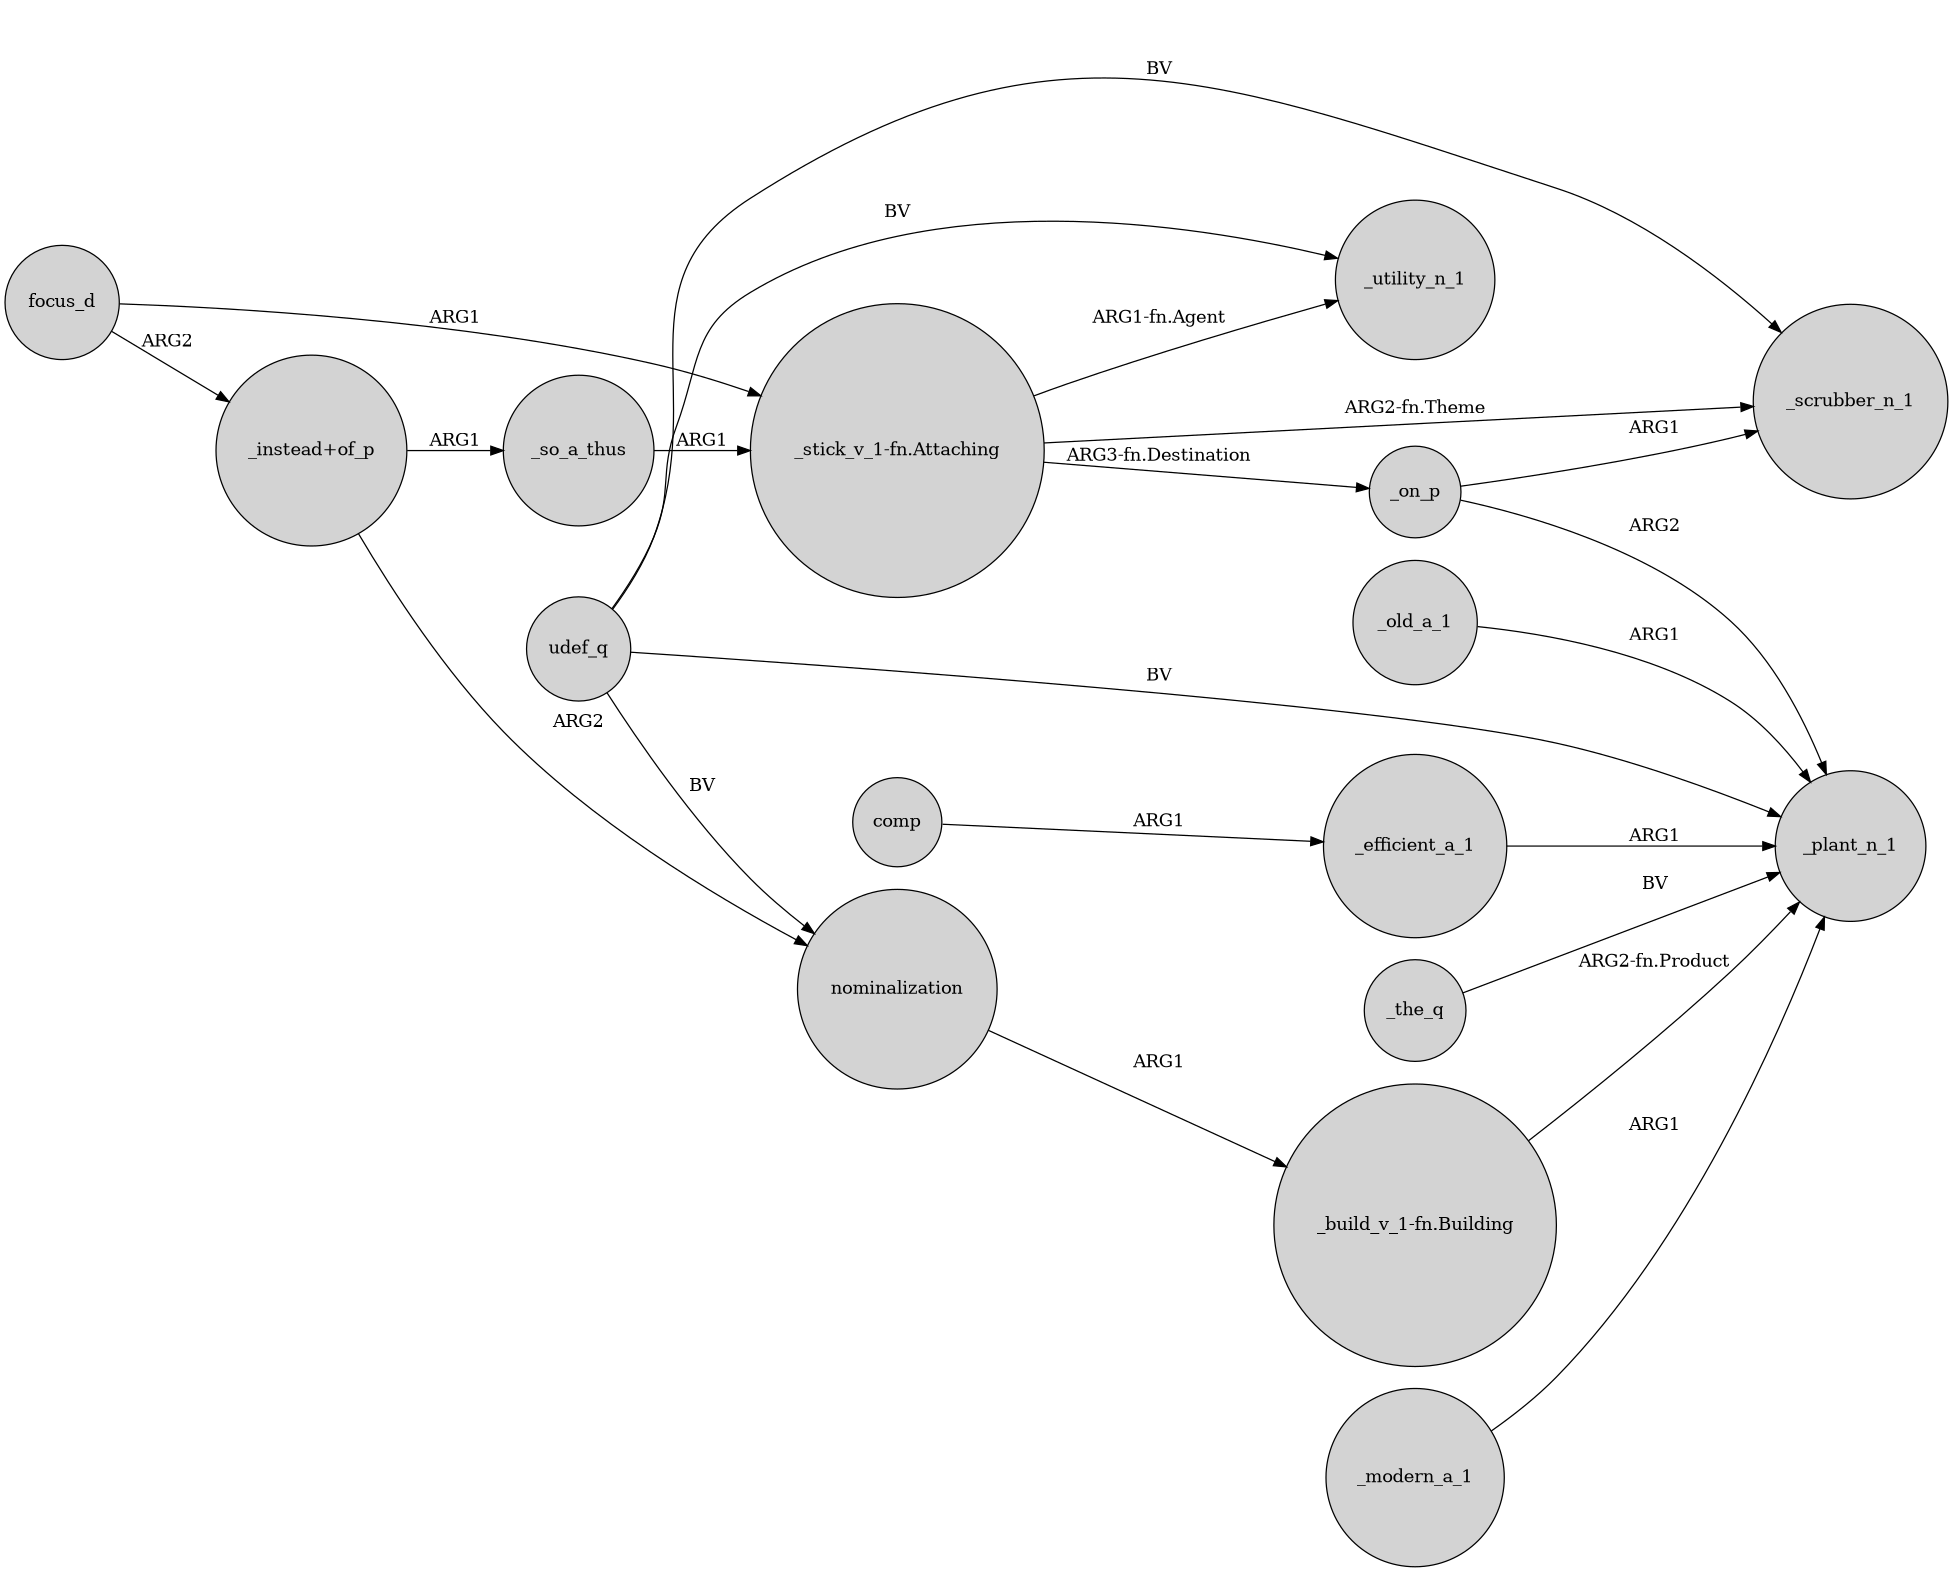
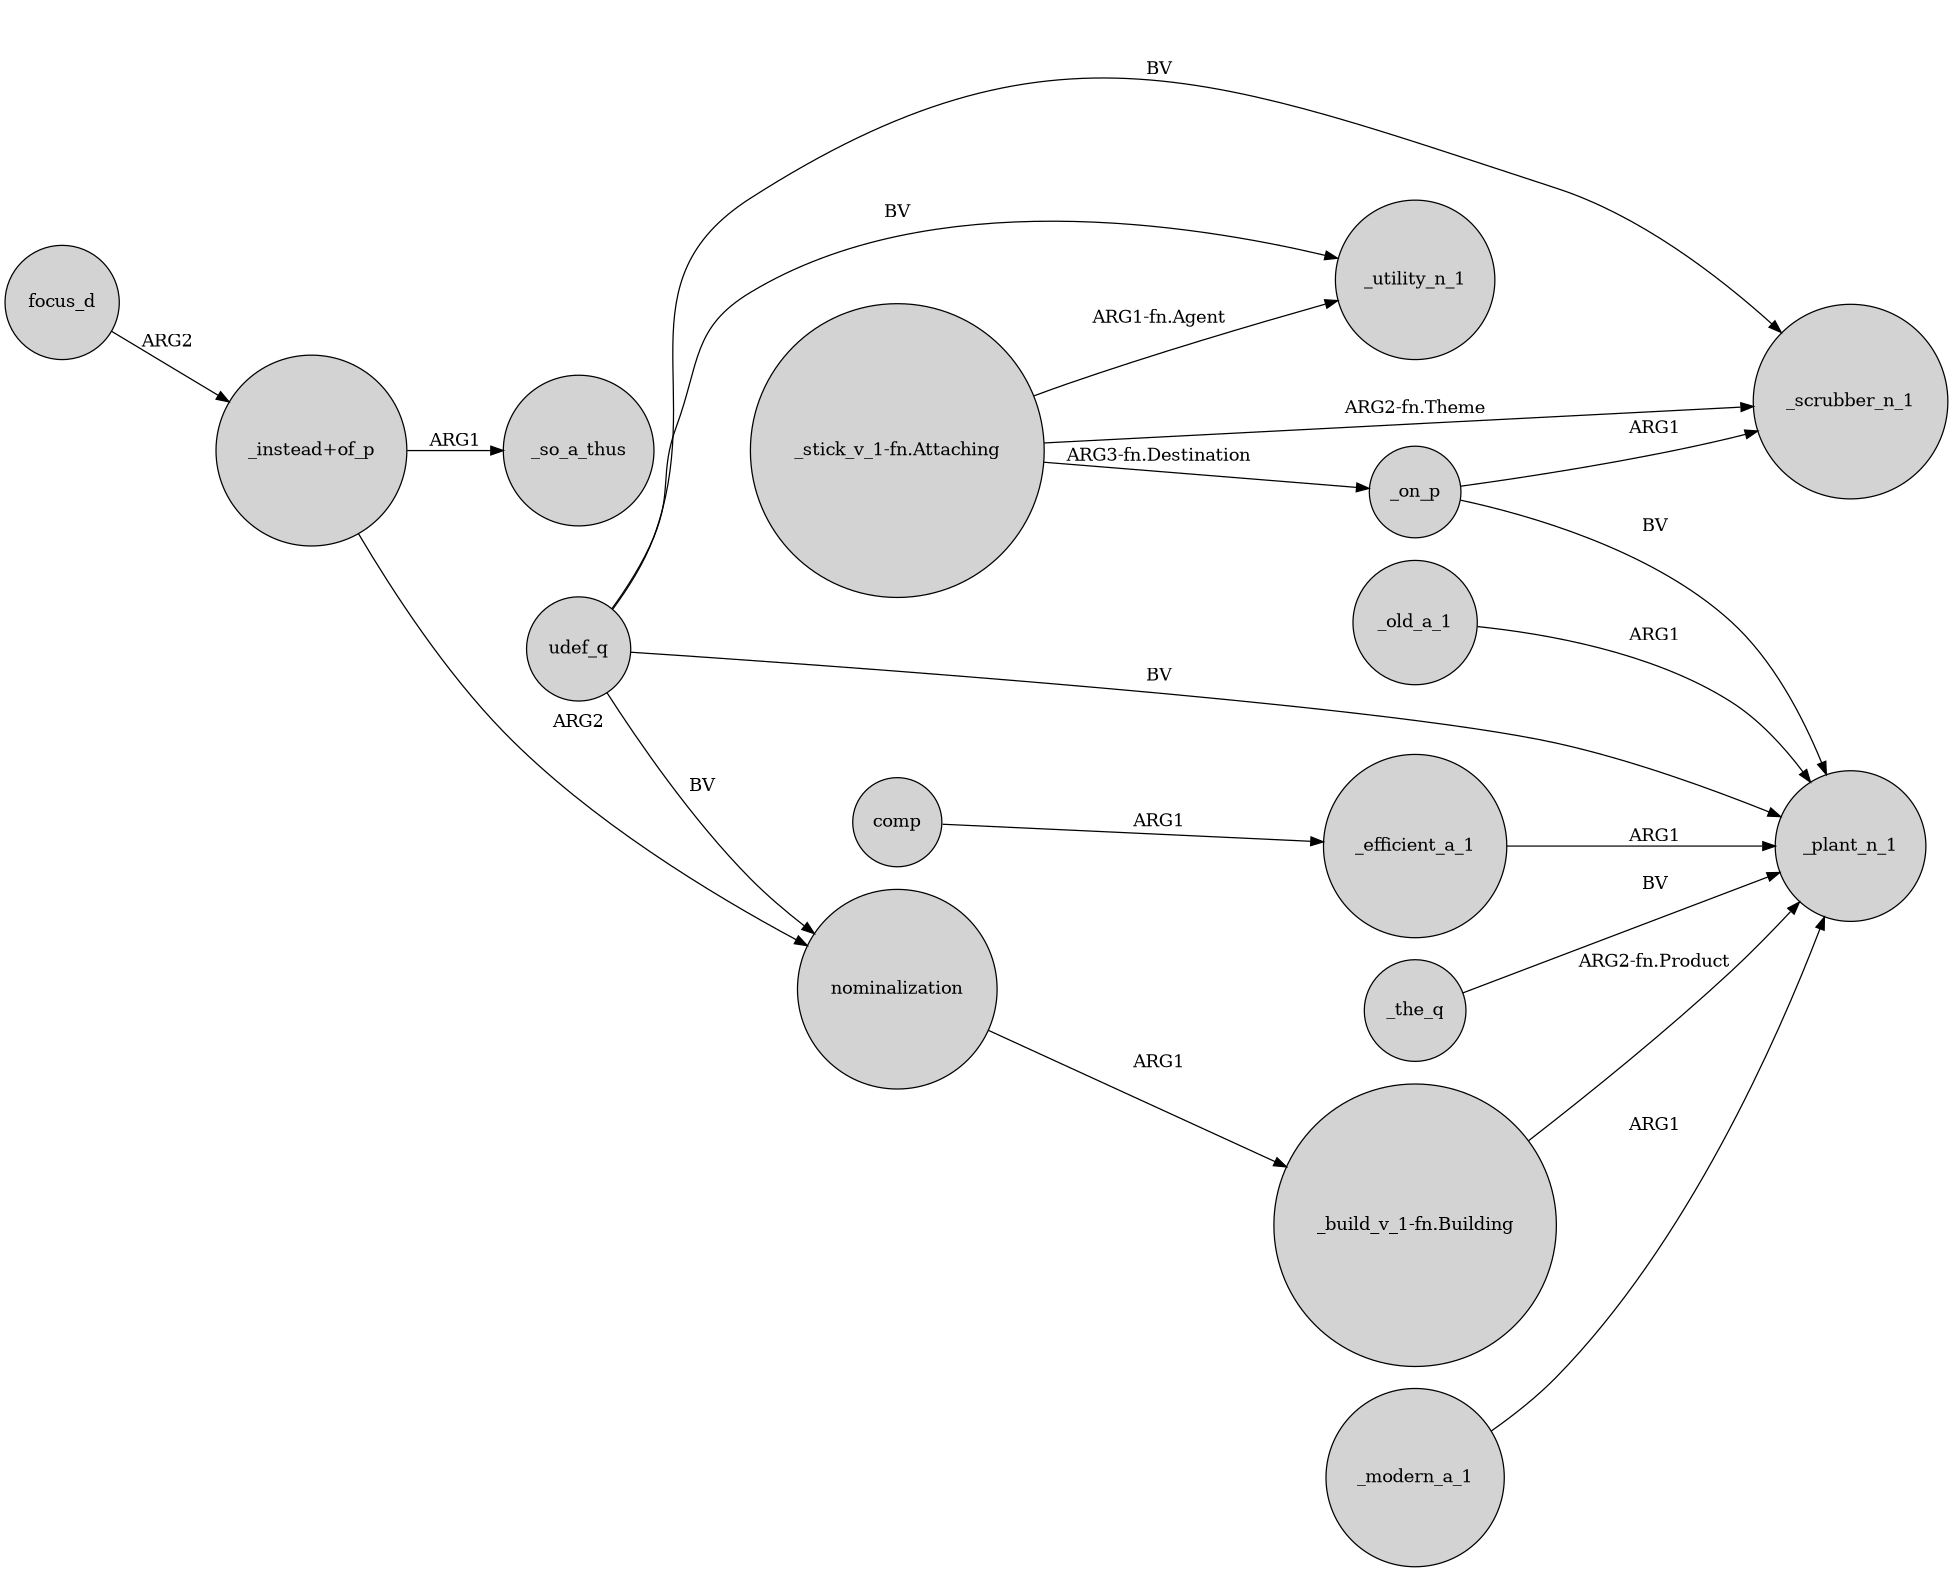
(437, 328) -> none
(696, 451) -> none
(1655, 527) -> (1655, 527)
